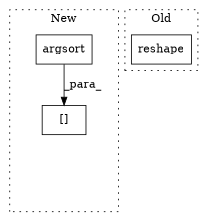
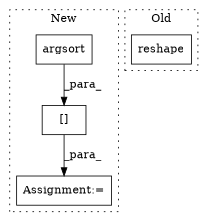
none -> (64, 191)
